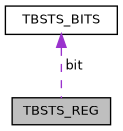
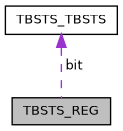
(61, 20) -> (61, 20)
